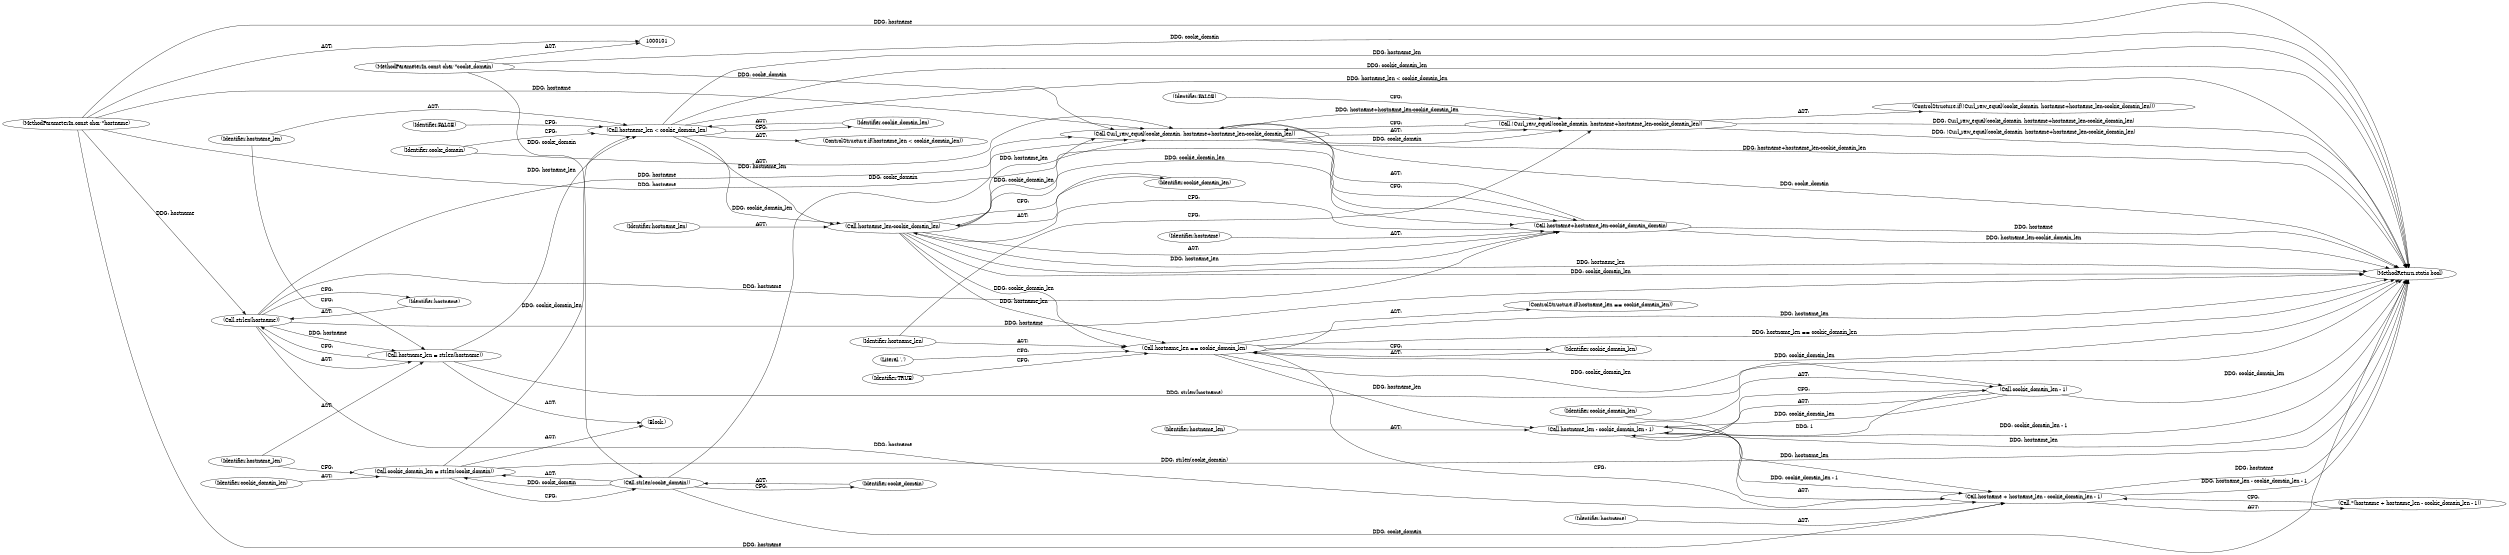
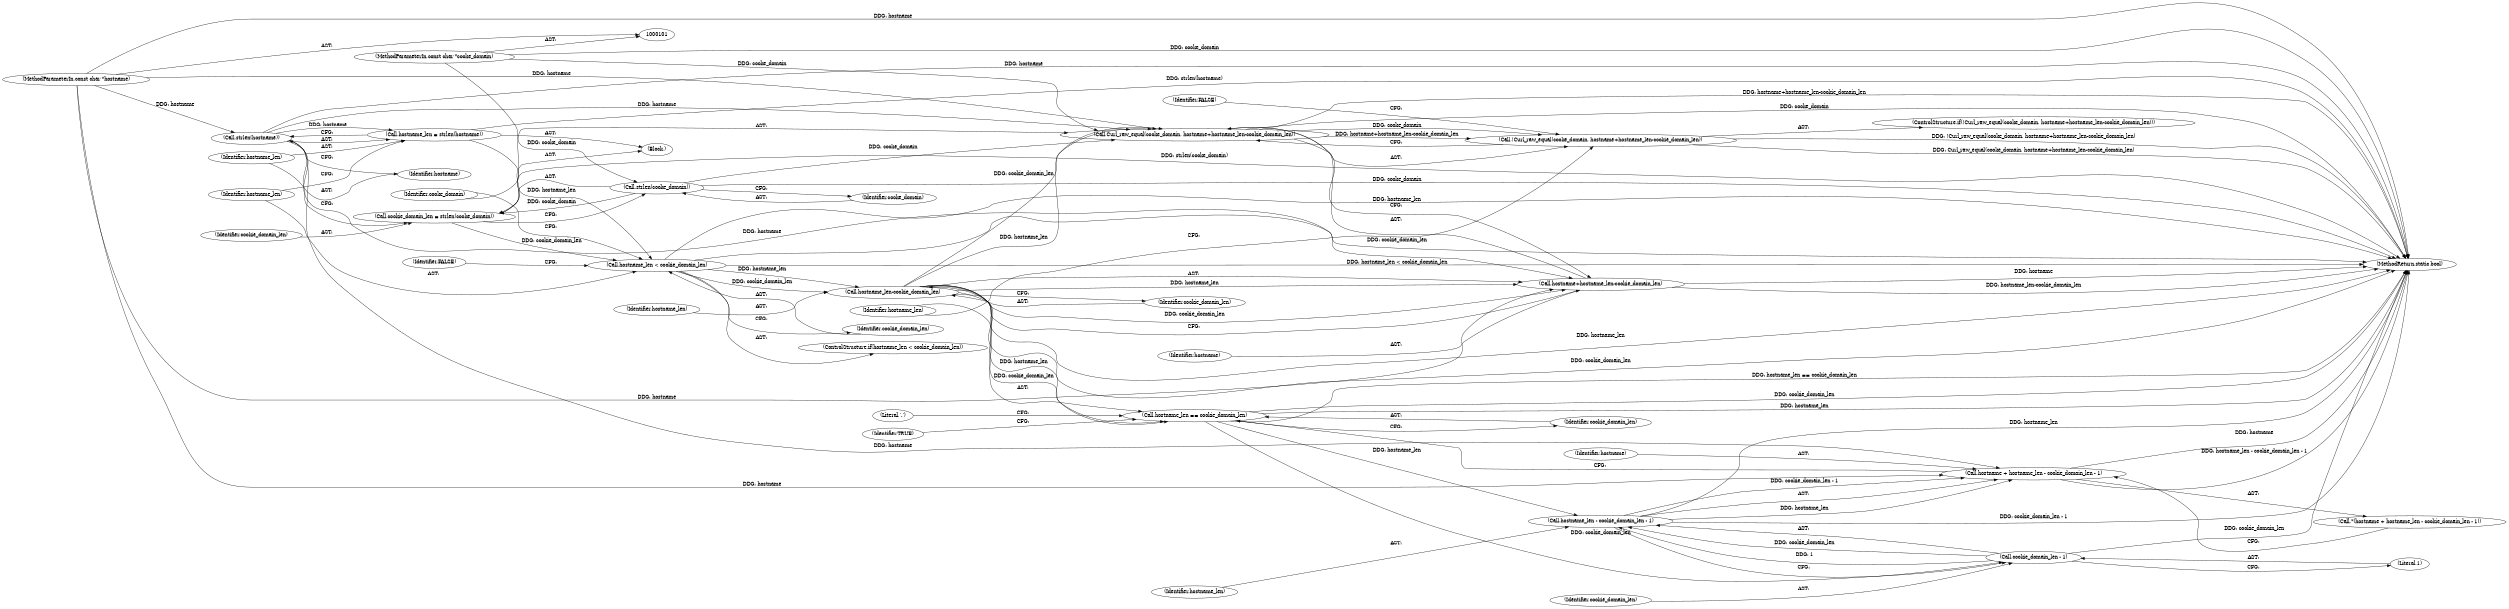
(1601, 226) -> (1601, 284)
(1601, 305) -> none
none -> (2410, 564)
